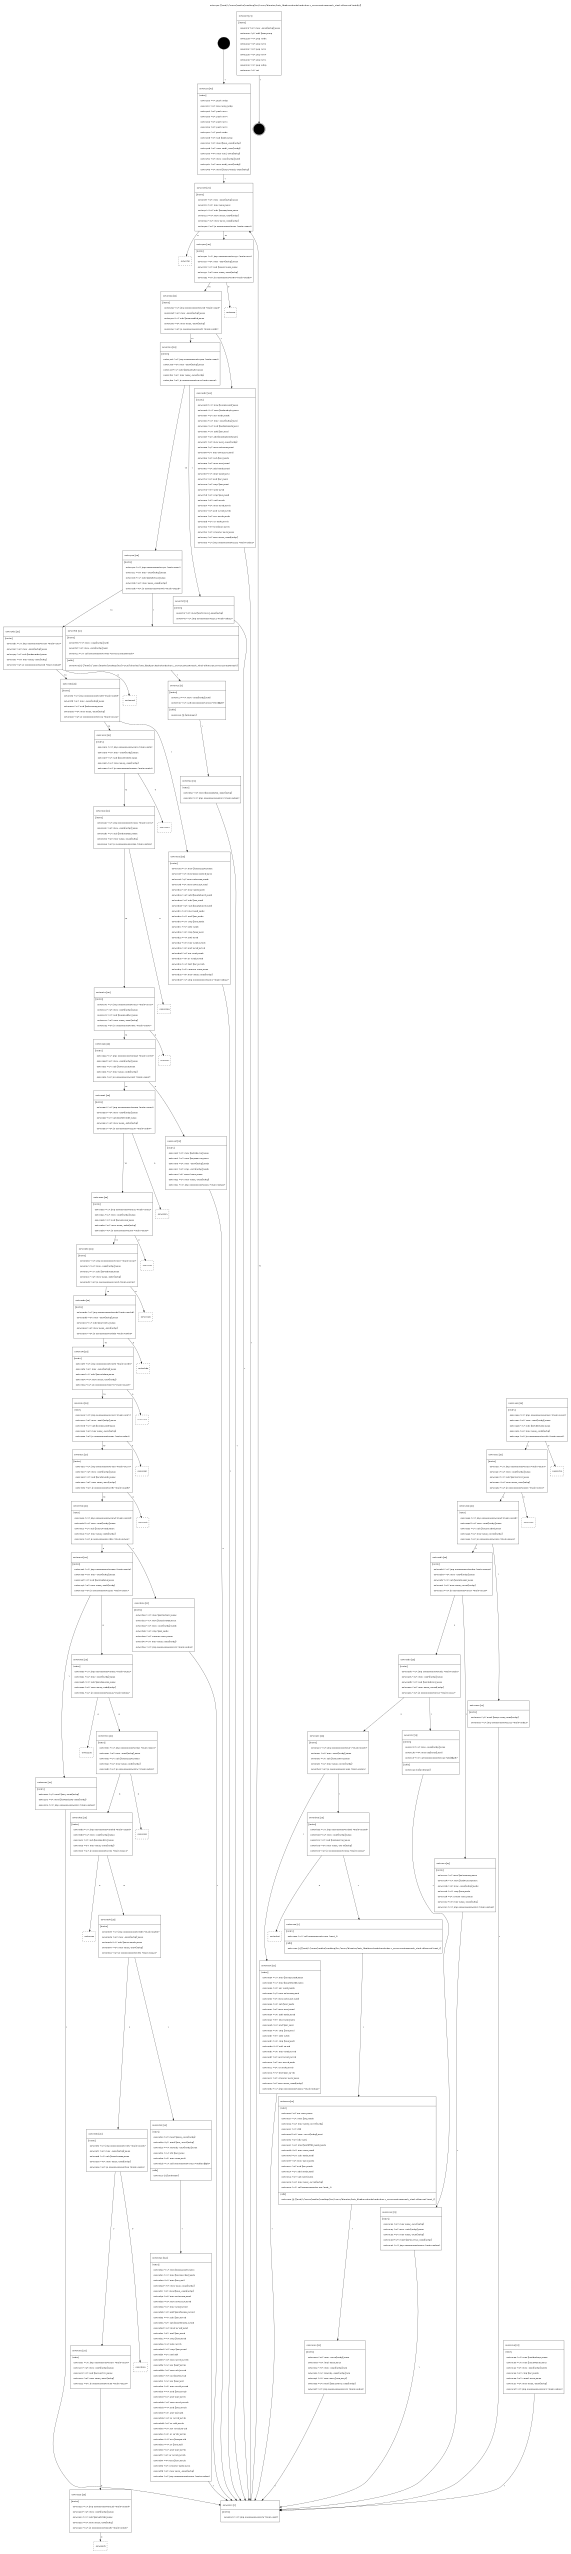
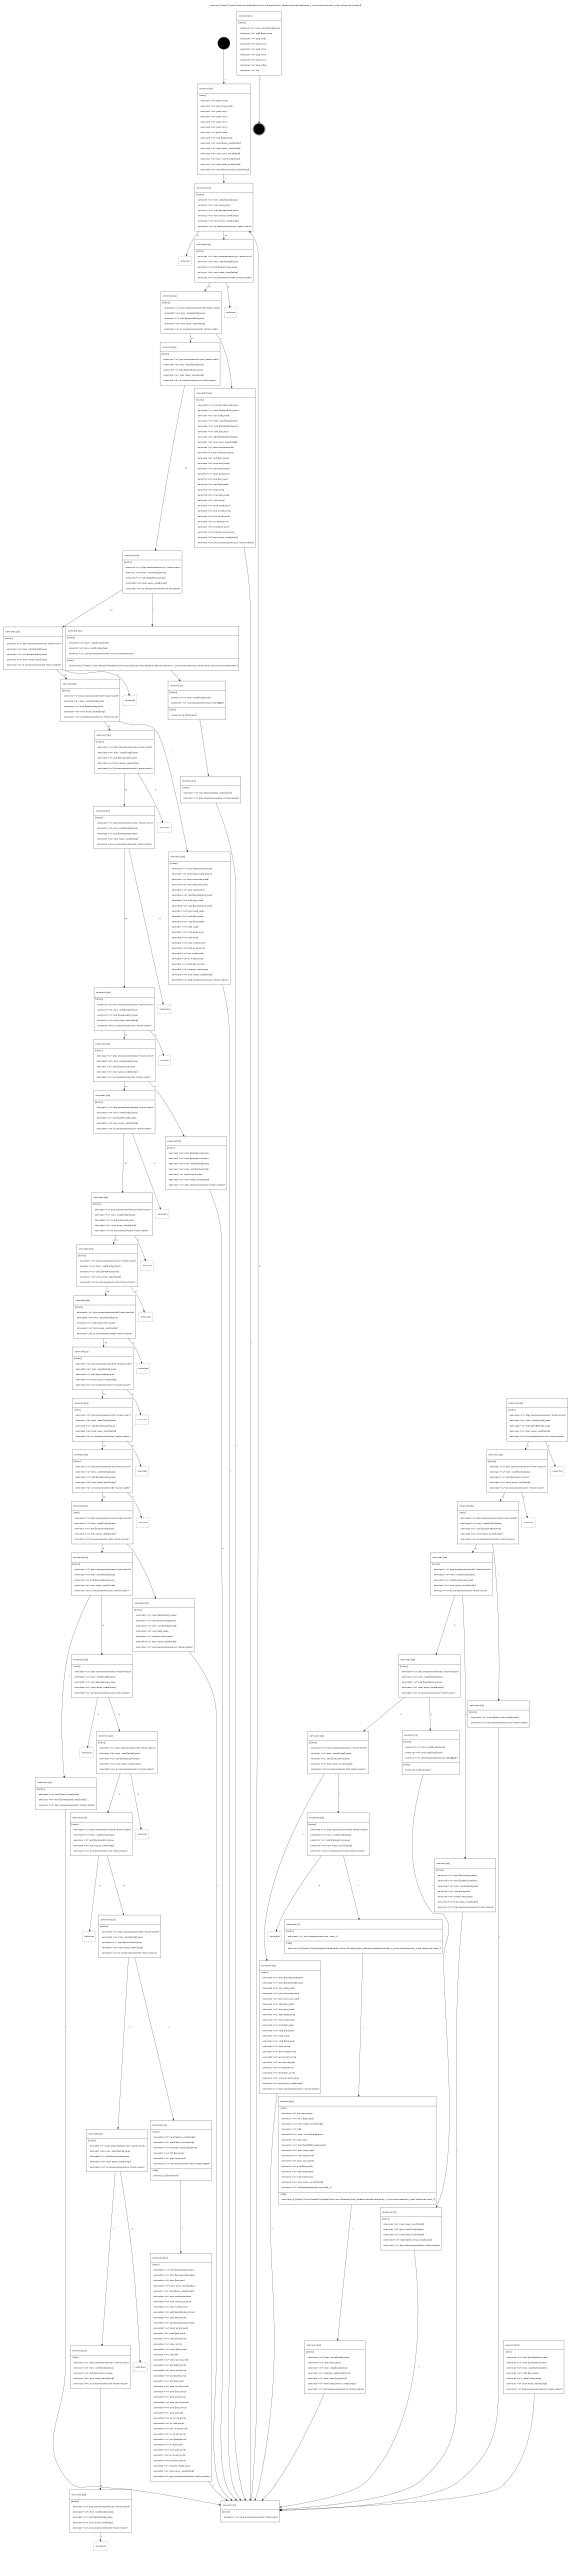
(204, 610) -> none
